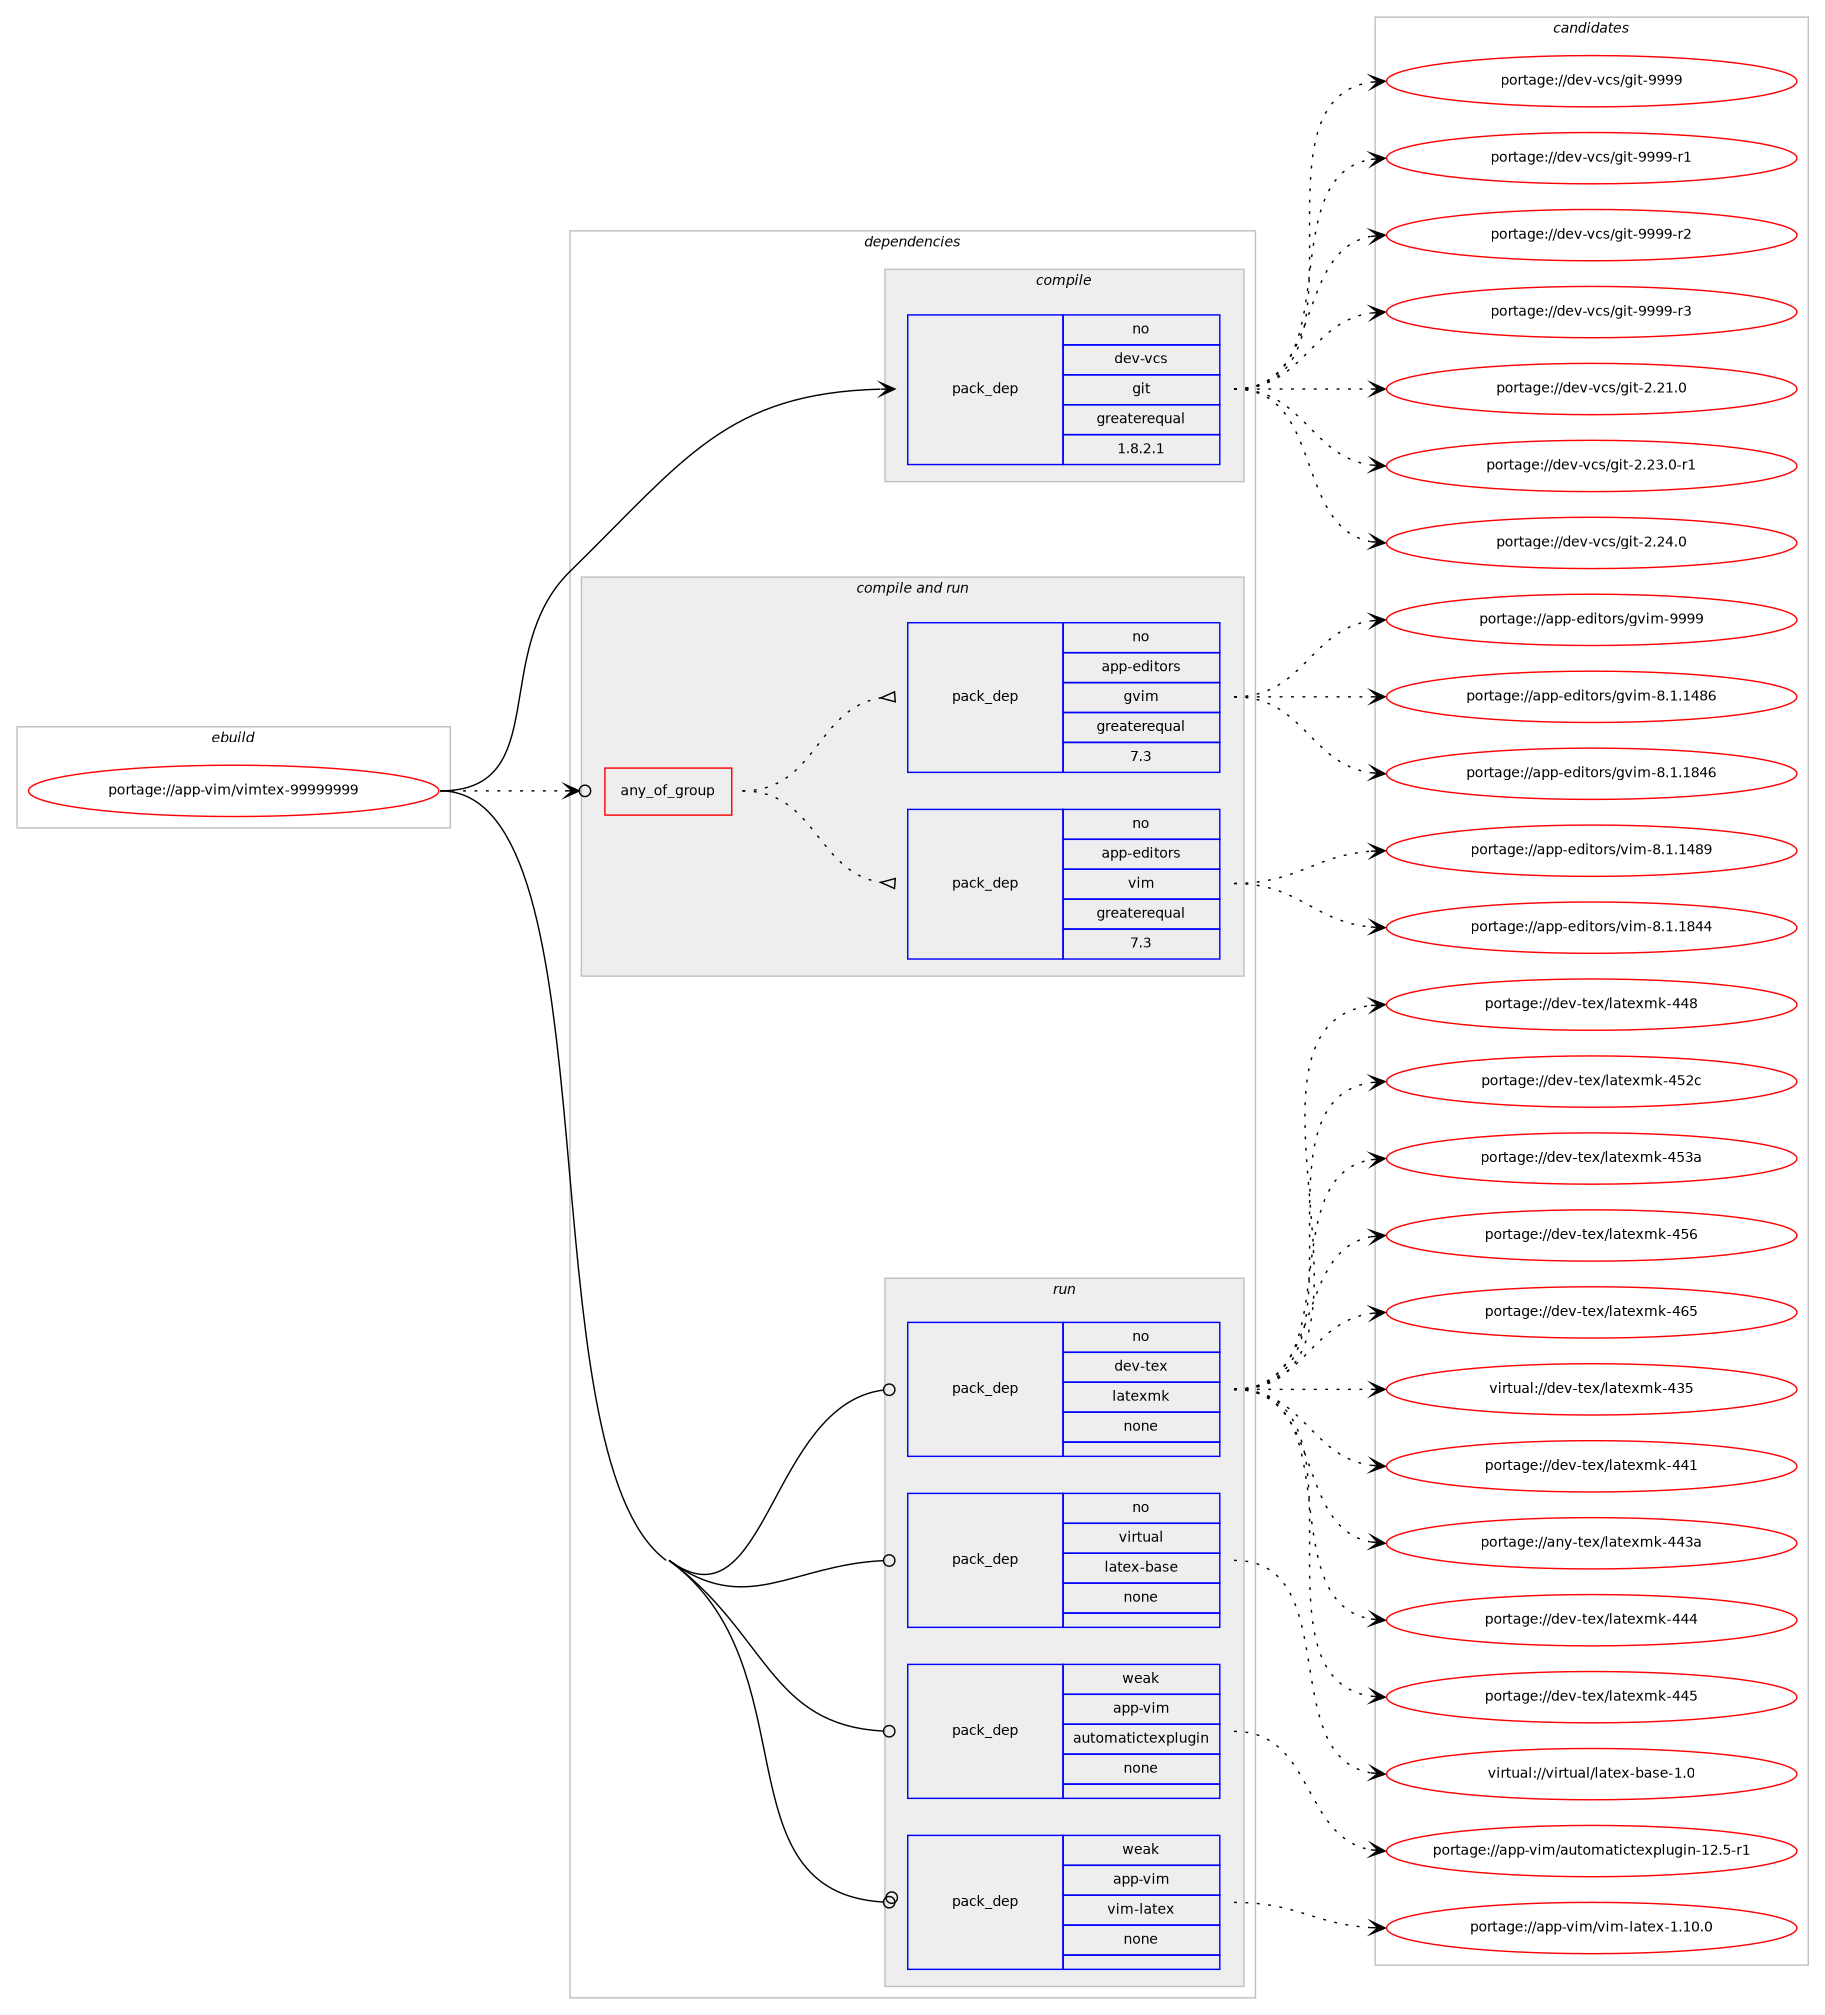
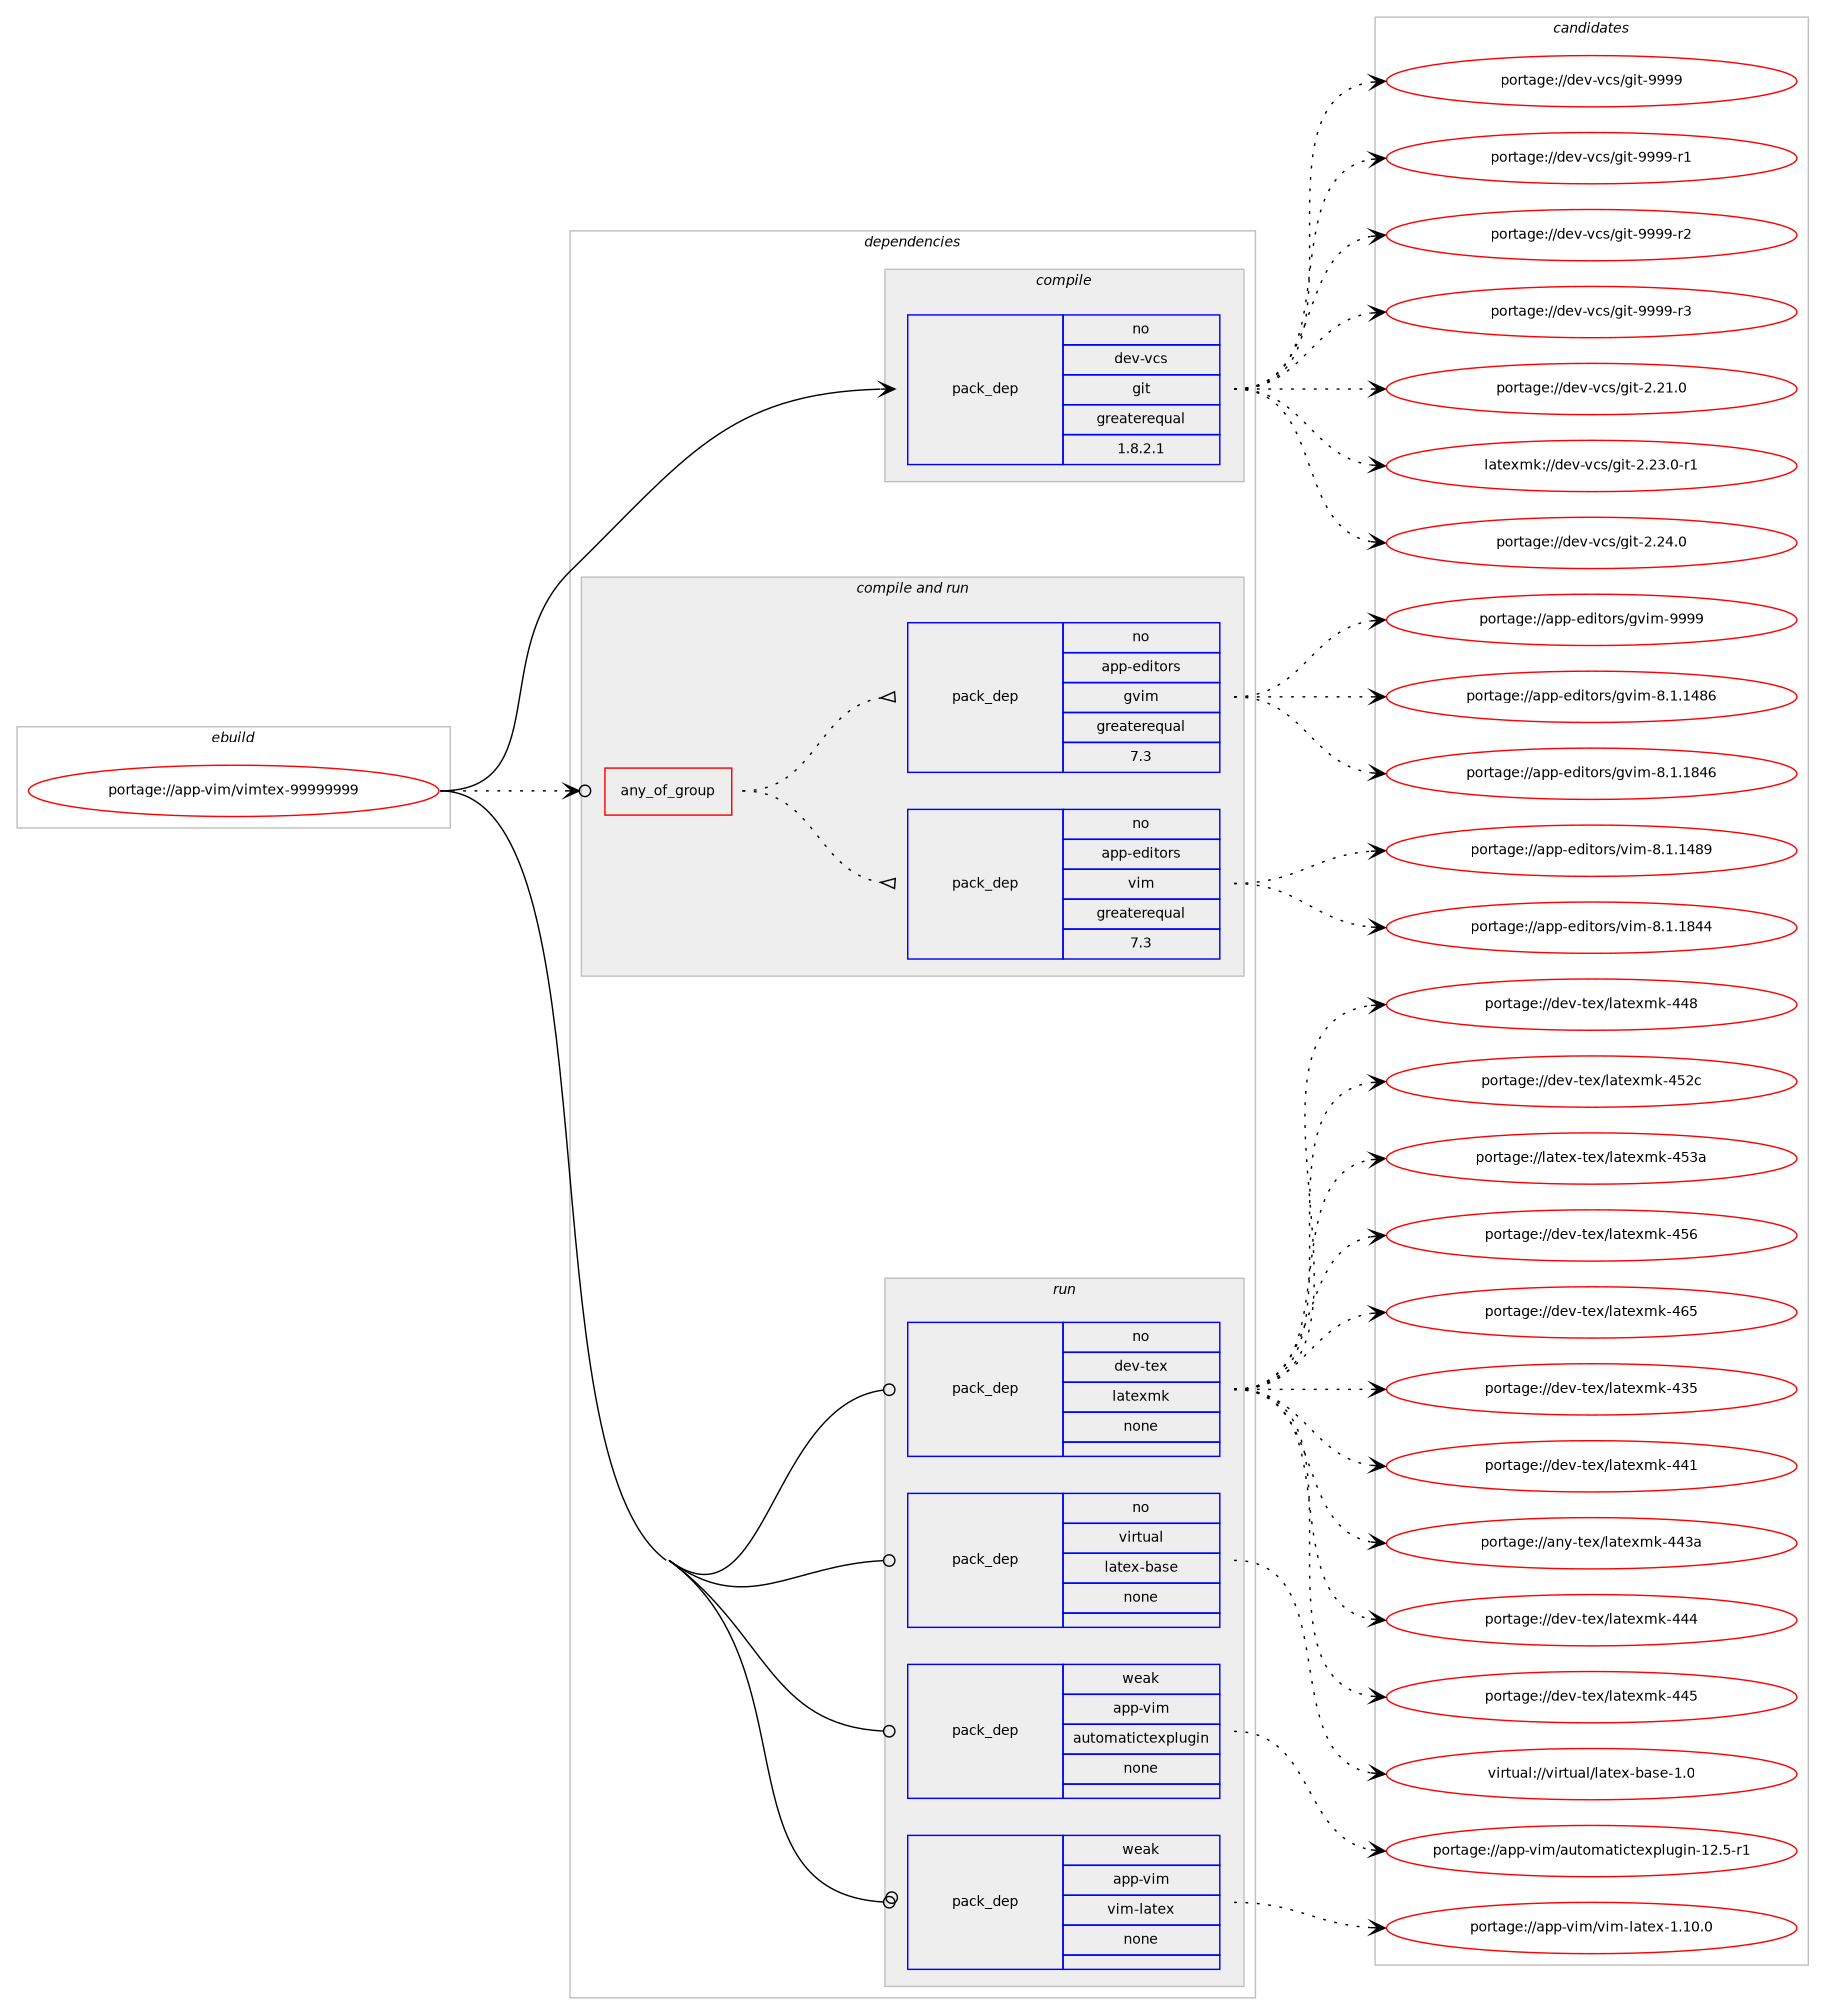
(1592, 466) -> (1592, 466)
(1592, 1159) -> (1592, 1159)
(1592, 1389) -> (1592, 1389)
